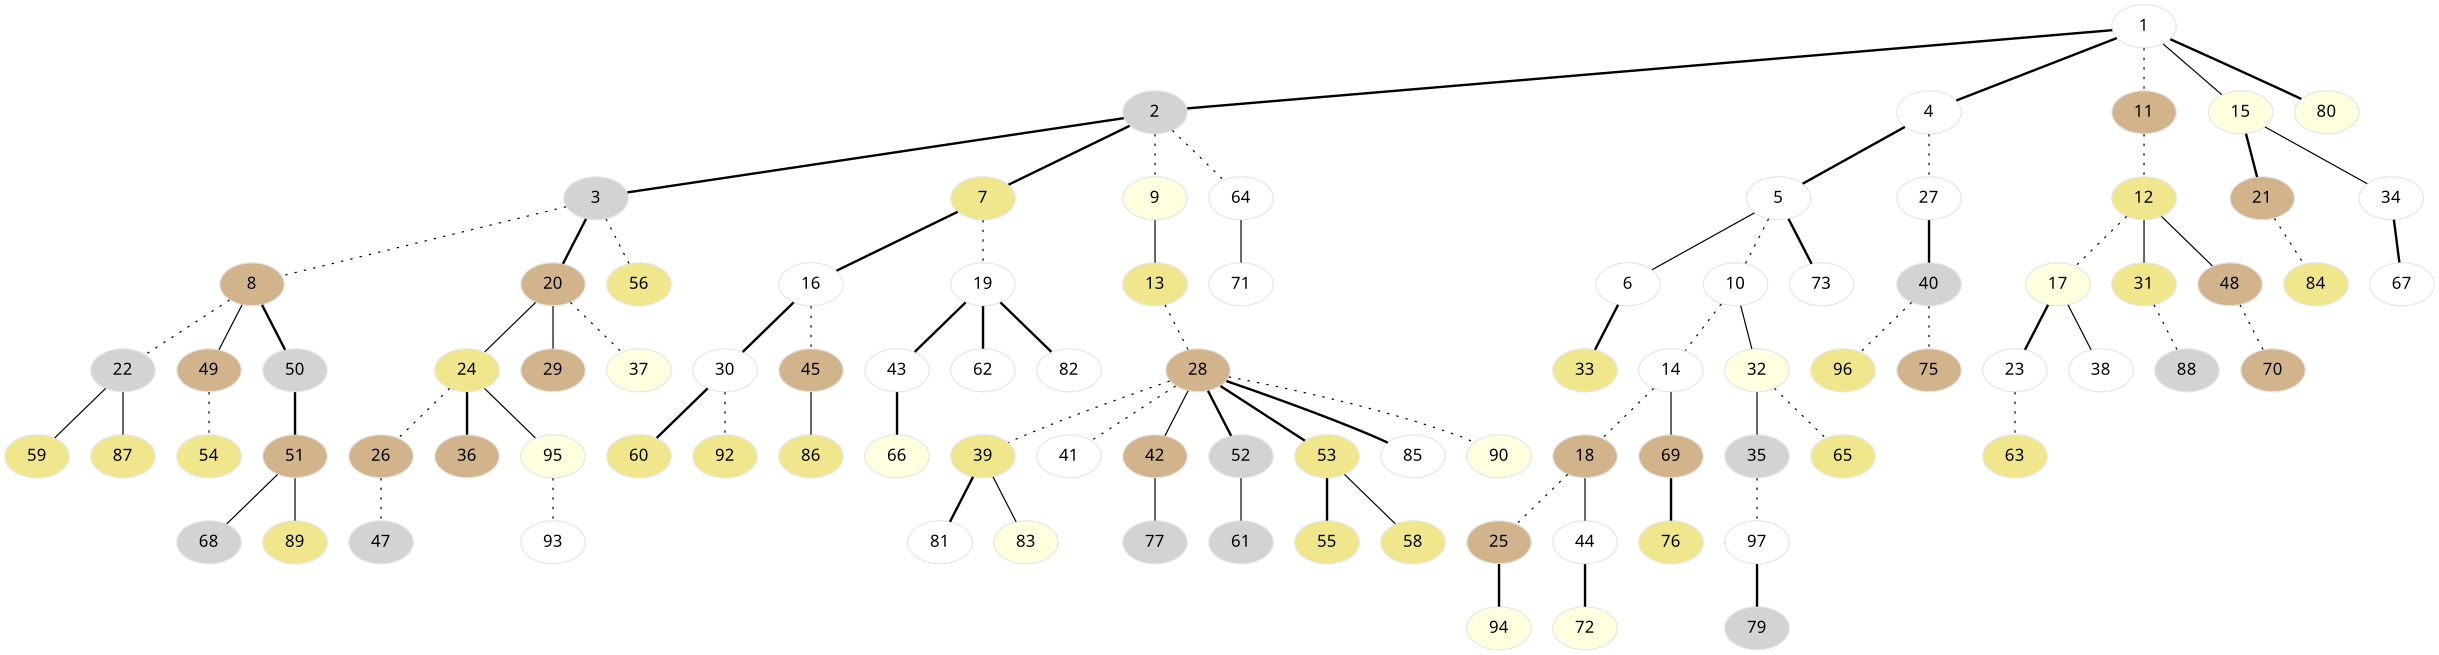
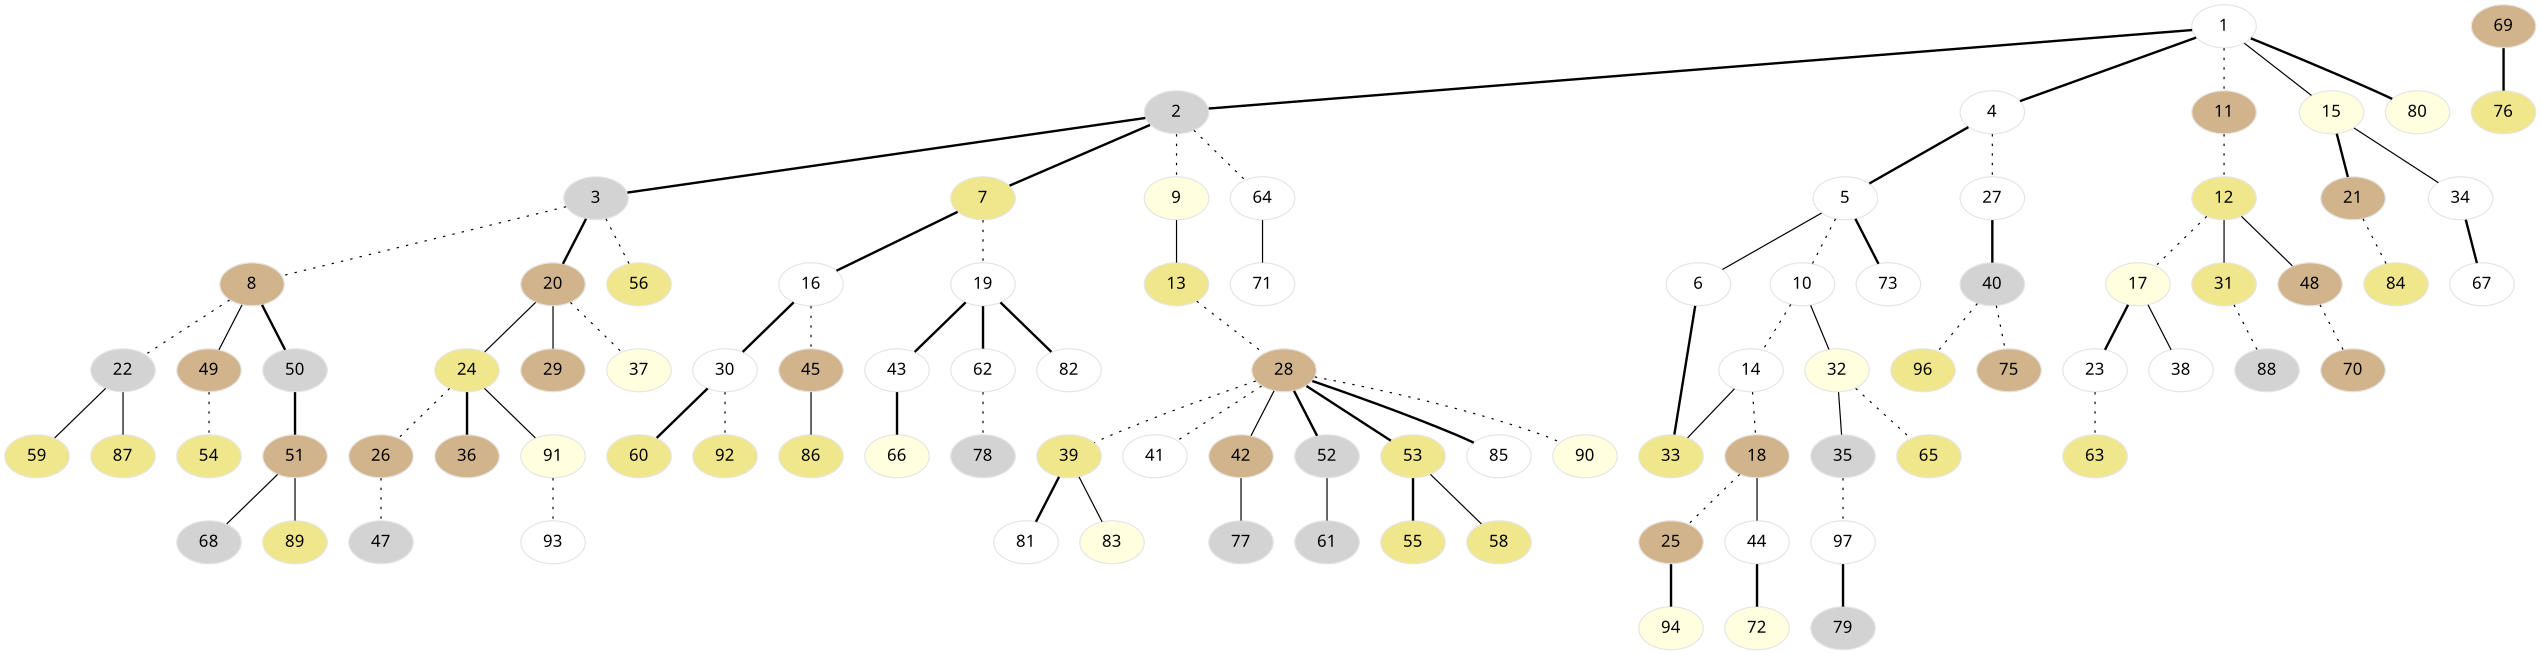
(1671, 413) -> (1711, 413)
(553, 456) -> (553, 456)
none -> (983, 456)
